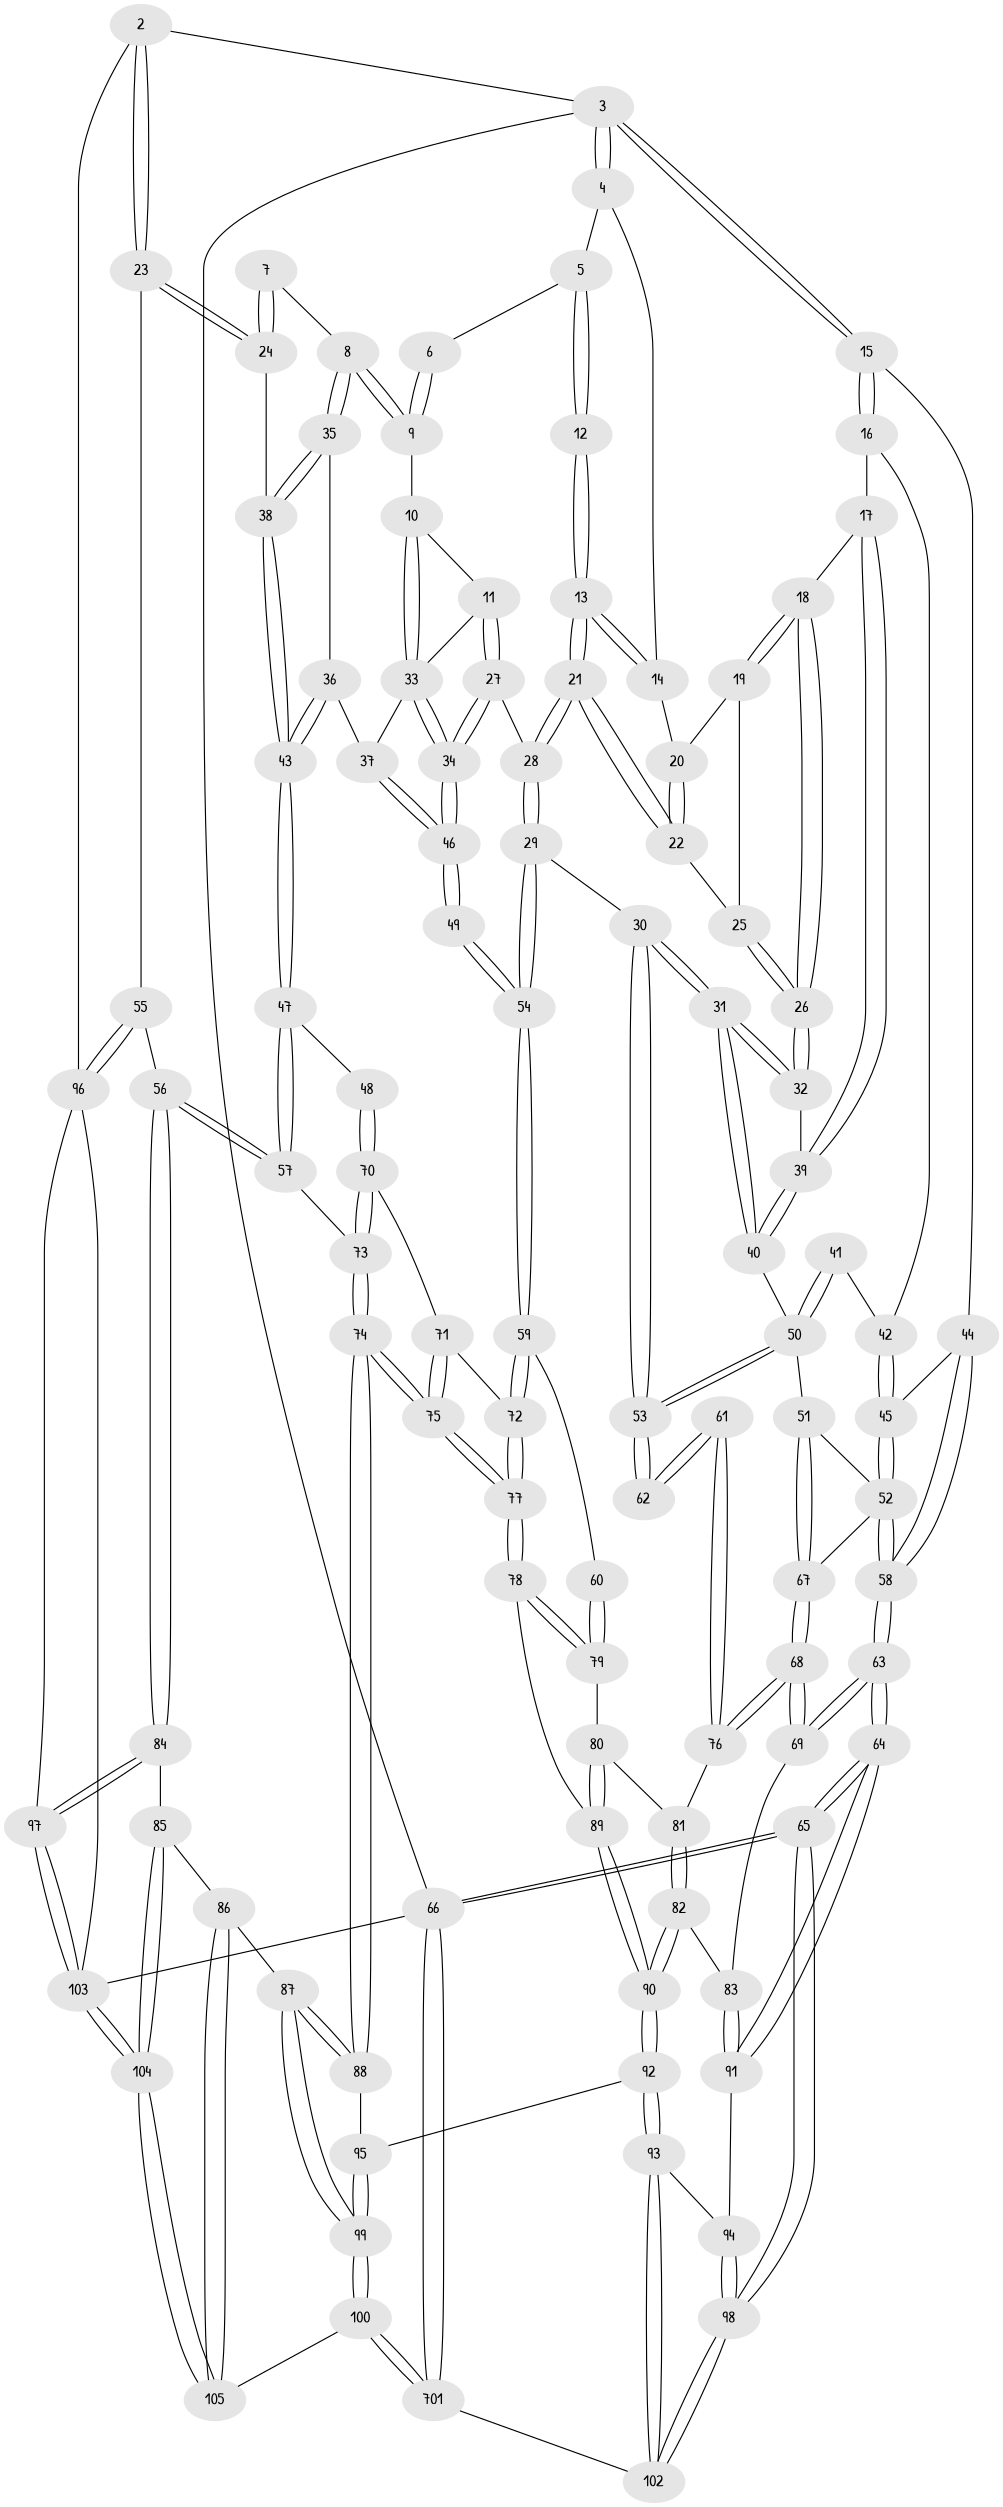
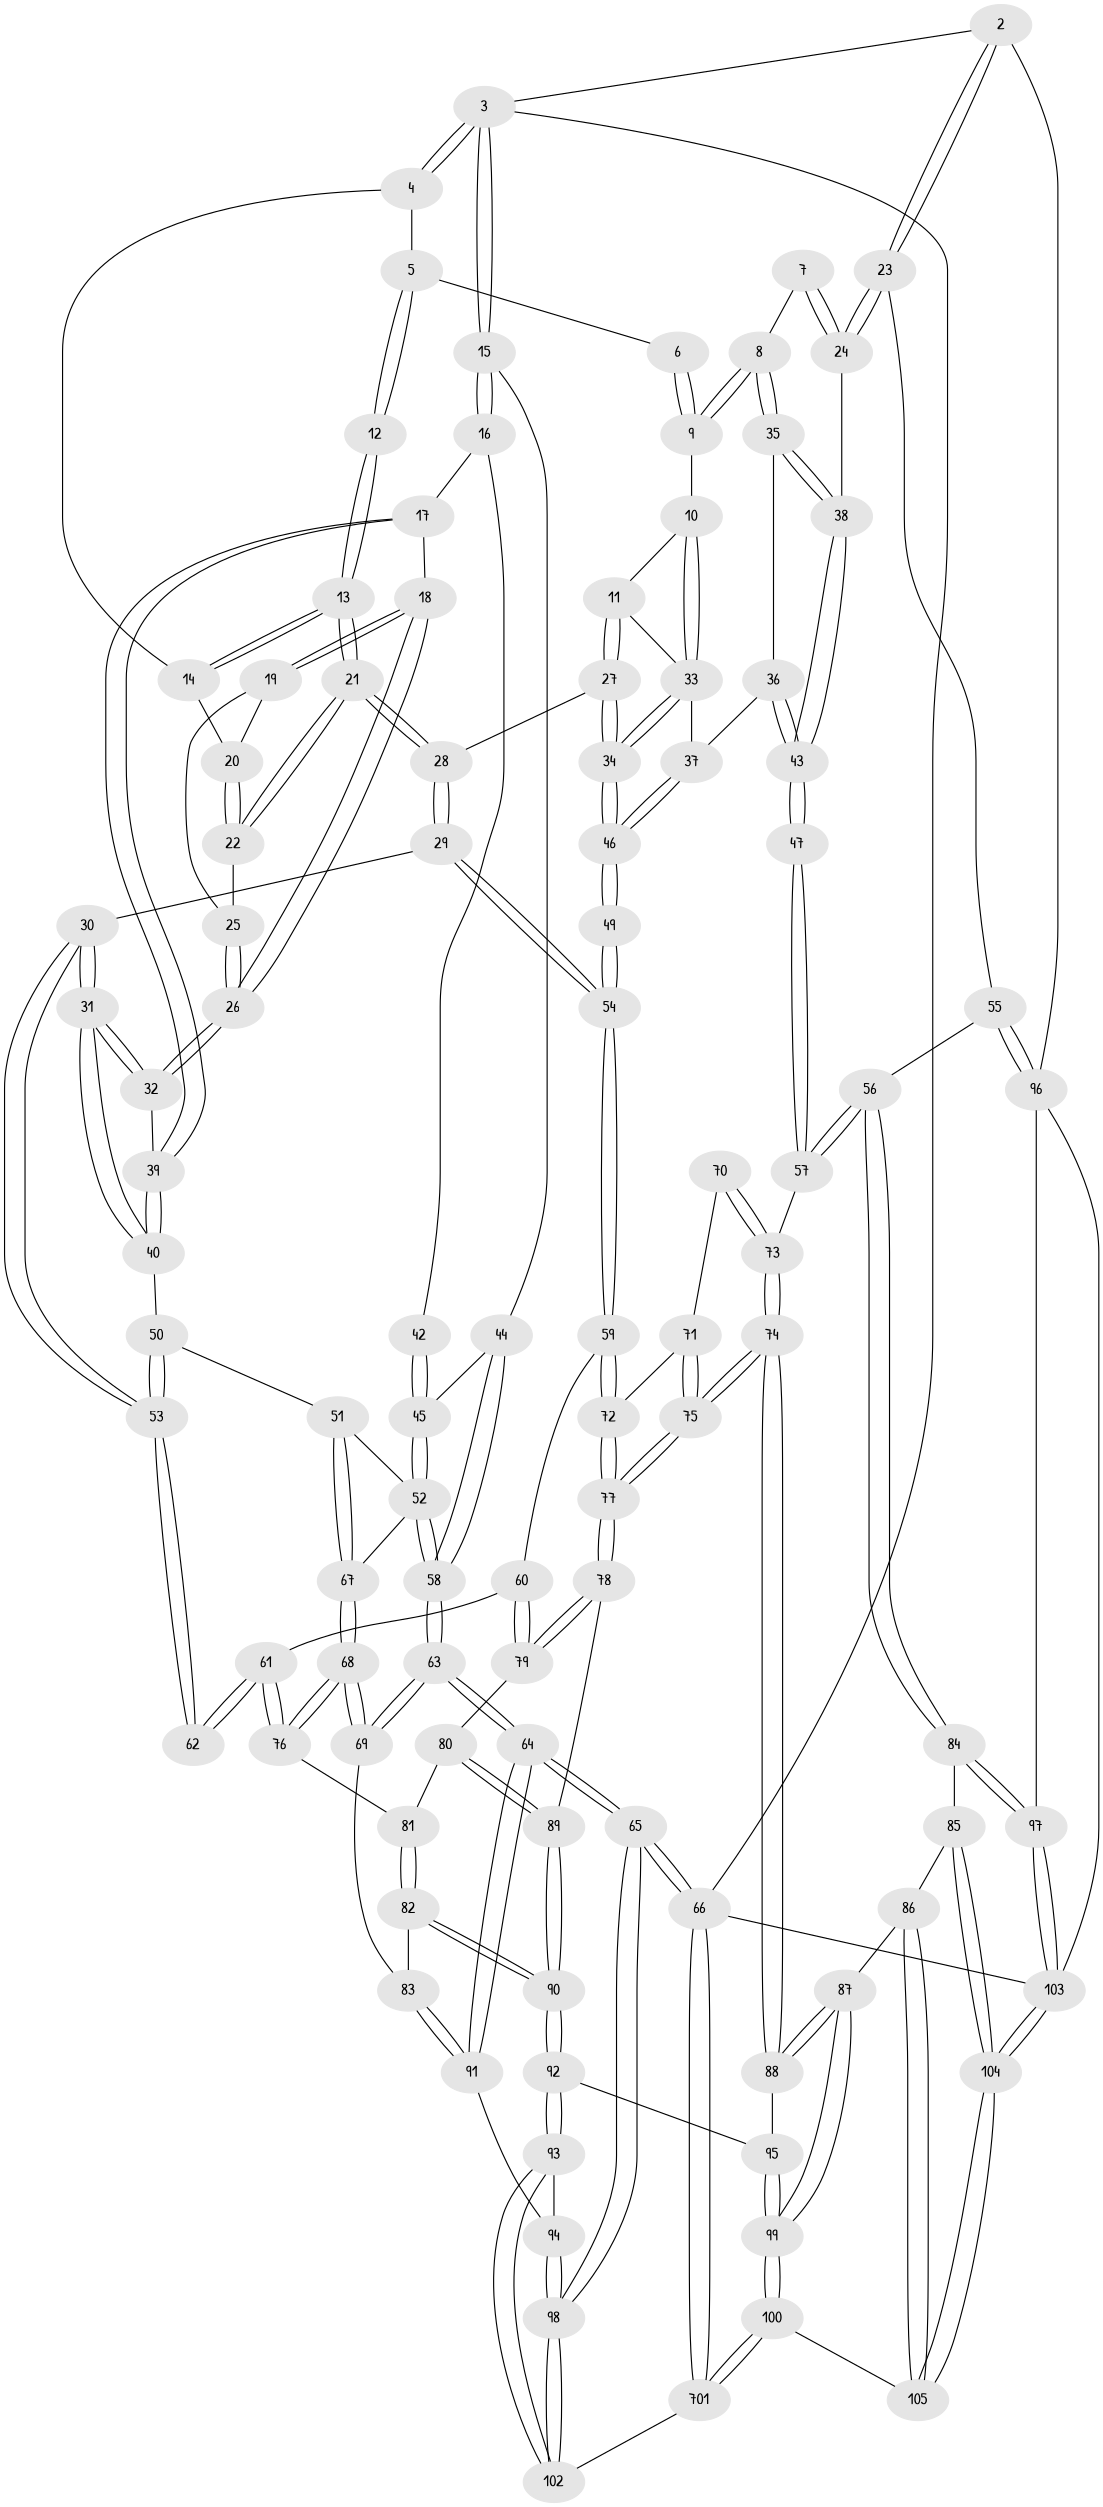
(367, 1090) -> none
(836, 1254) -> none
none -> (393, 1621)
